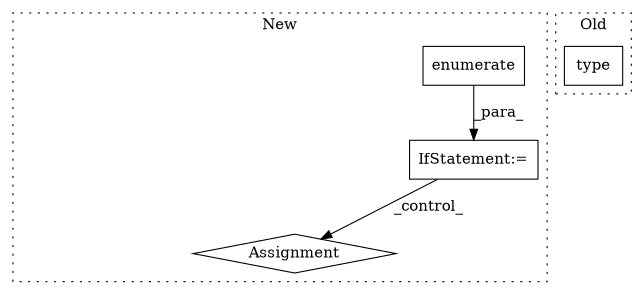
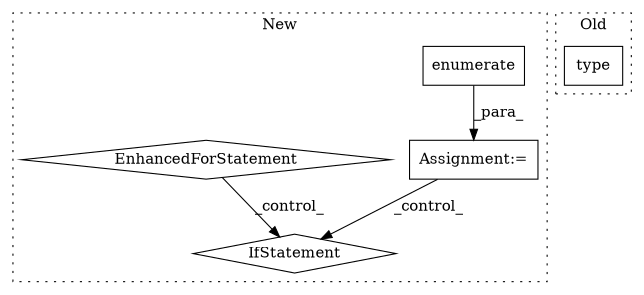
none -> (206, 160)
(474, 160) -> (474, 160)
(295, 254) -> (295, 254)
